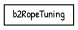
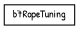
(39, 15) -> (39, 15)
